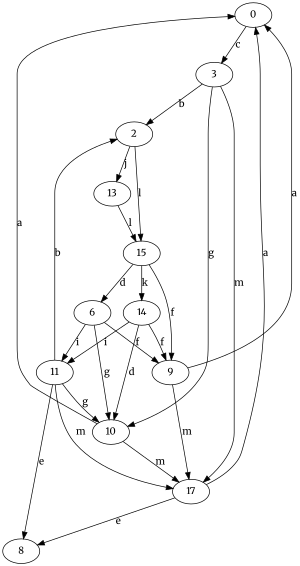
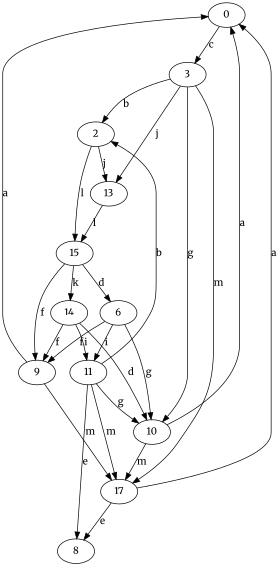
none -> (150, 131)
